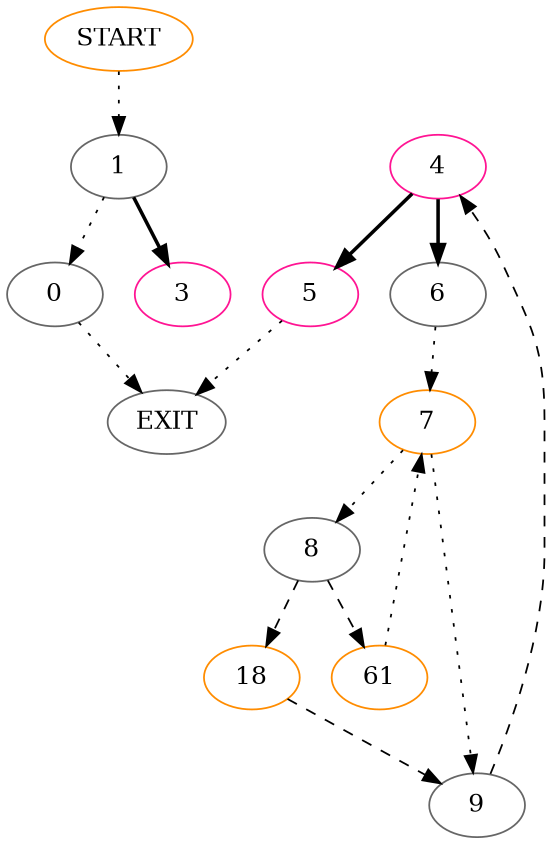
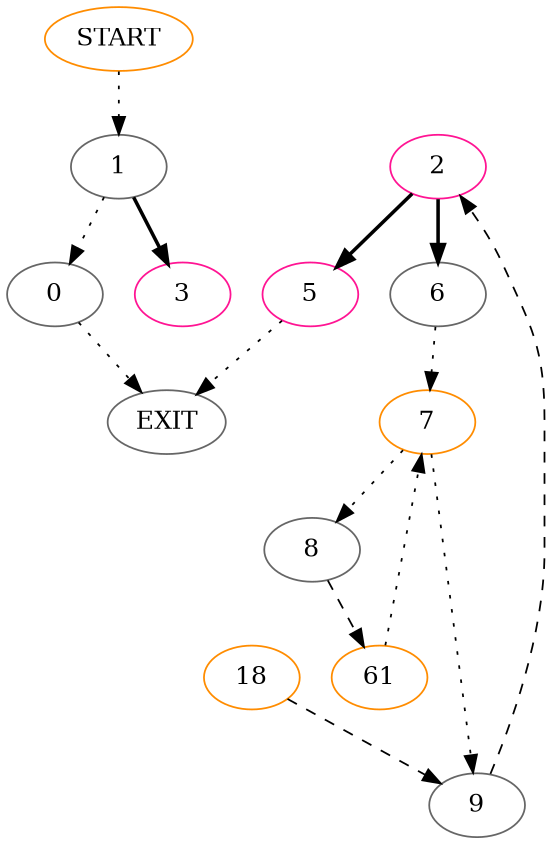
(438, 167) -> (438, 167)
(286, 605) -> none
